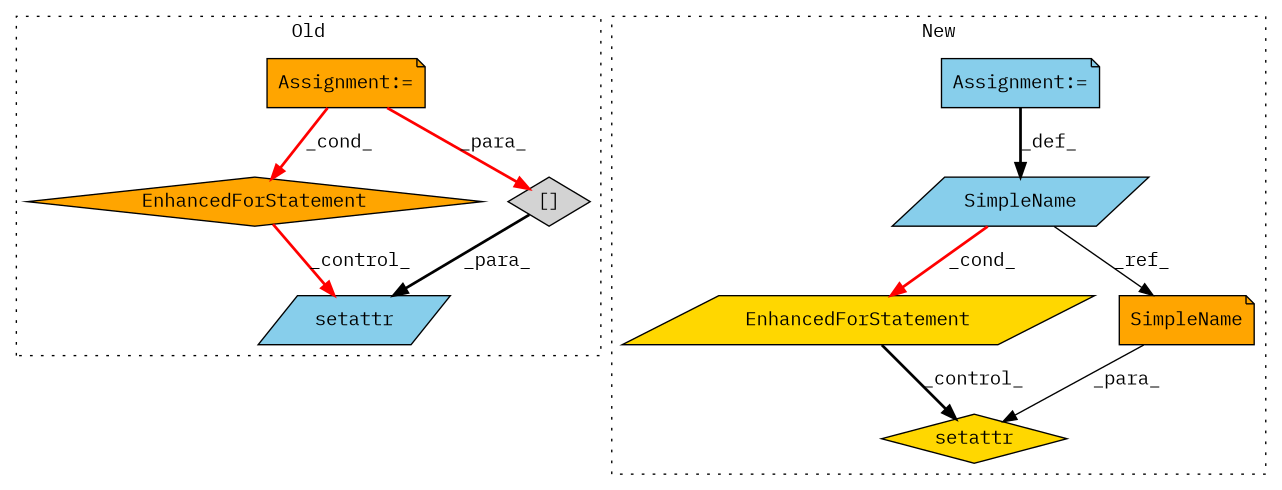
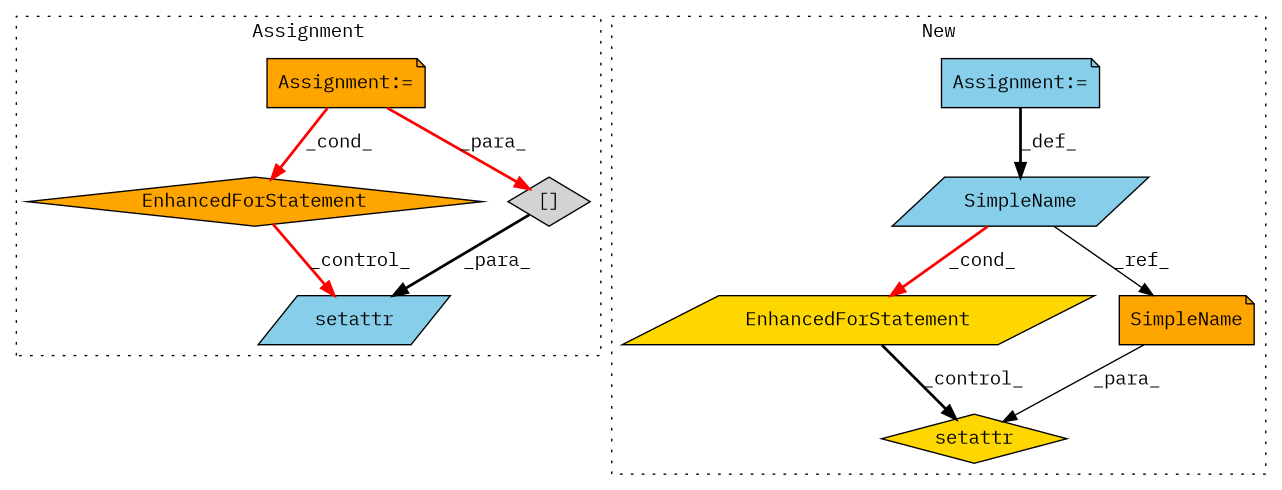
(309, 32) -> (309, 32)
